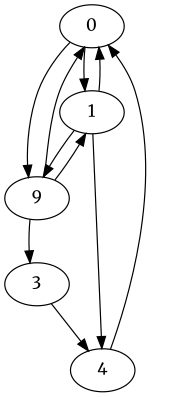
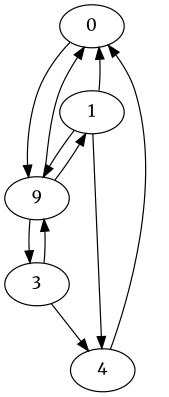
(84, 63) -> none
none -> (45, 247)
